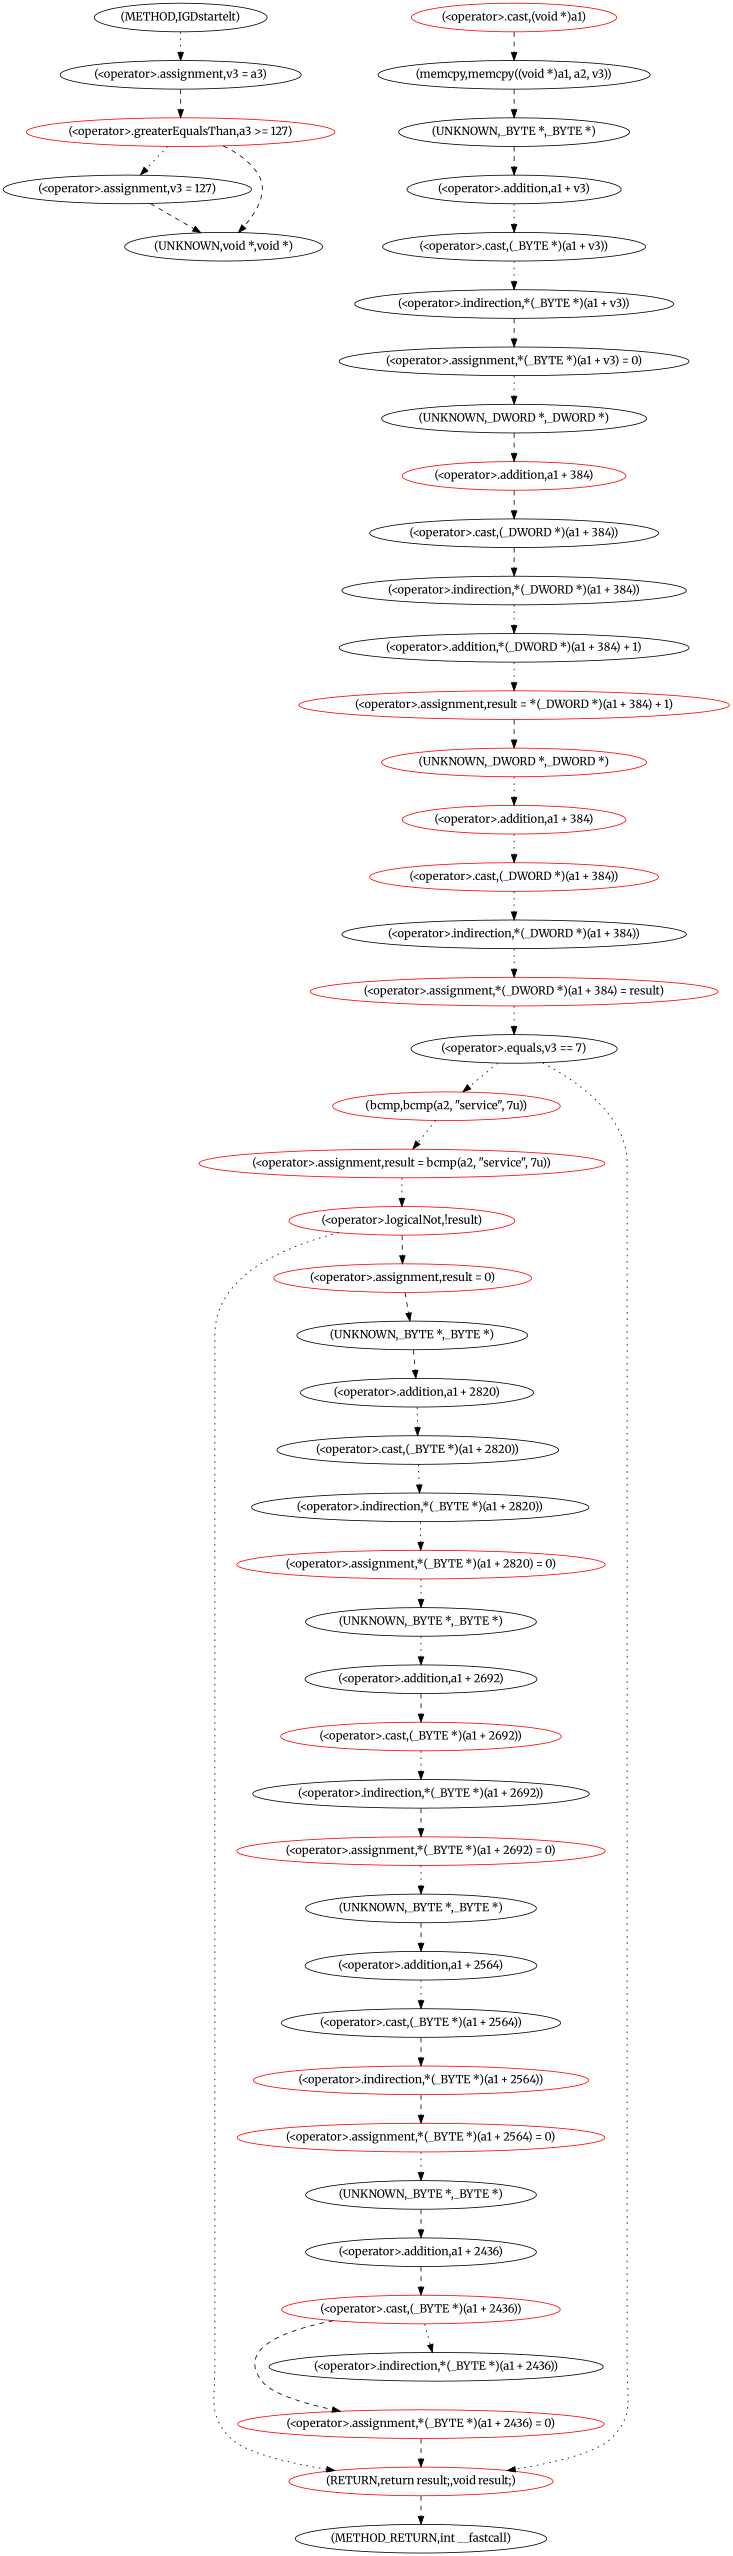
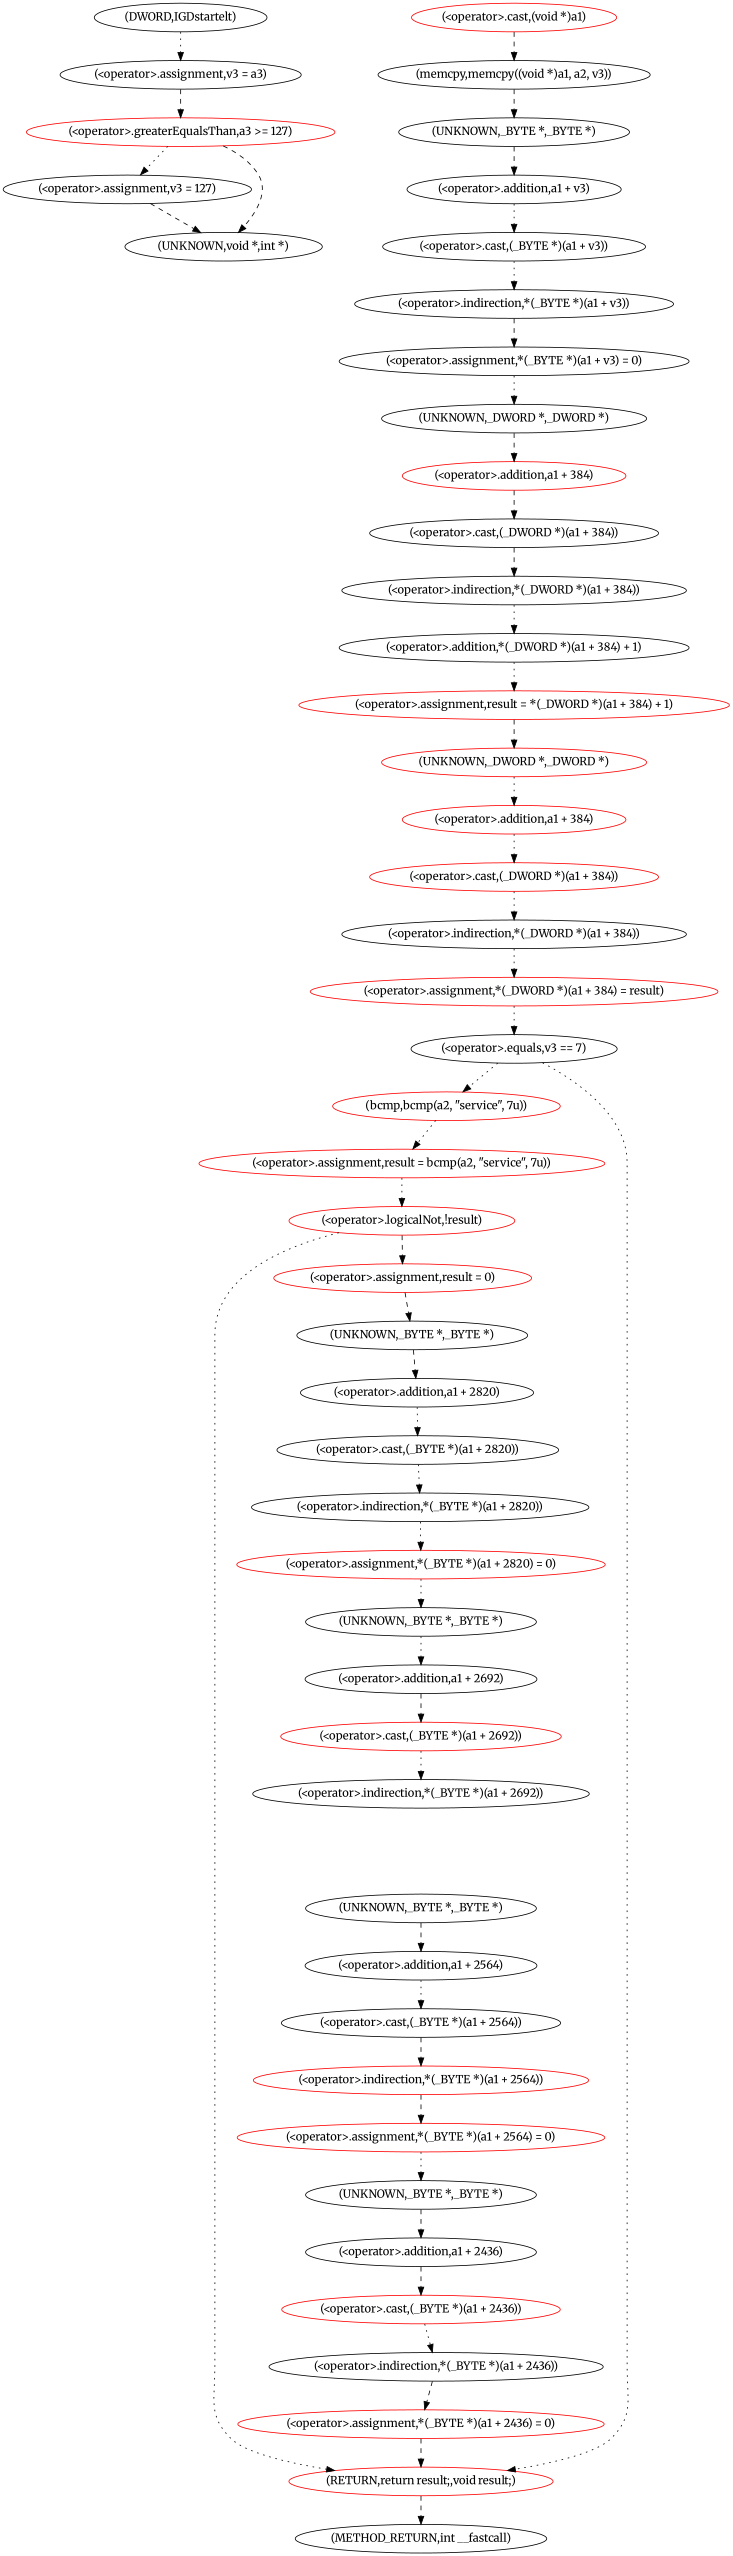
(181, 18) -> (181, 18)
(224, 247) -> (224, 247)
(421, 1851) -> none
(256, 2364) -> (430, 2392)
